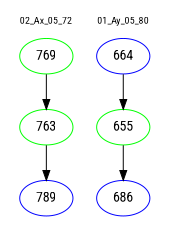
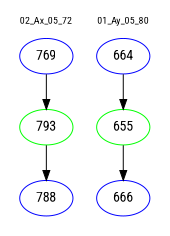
(46, 56) -> (46, 56)
(46, 127) -> (46, 127)
(46, 198) -> (46, 198)
(123, 198) -> (123, 198)
